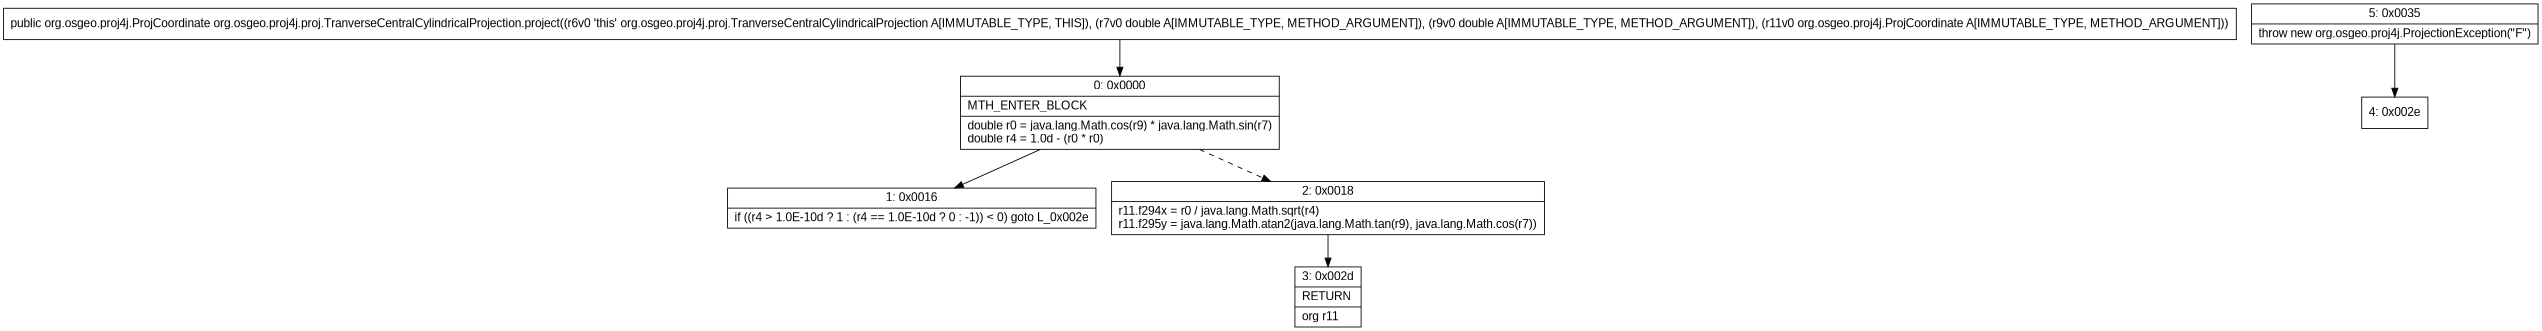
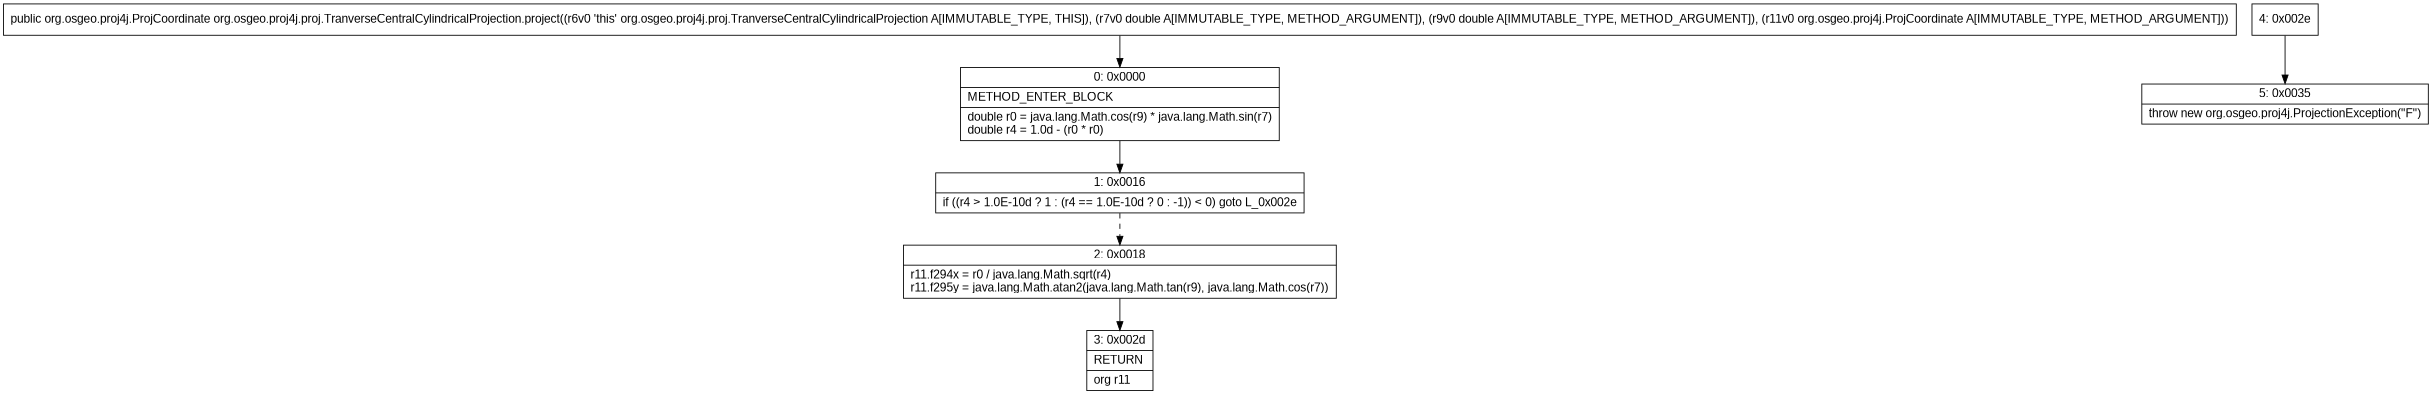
(2395, 66) -> (2285, 55)
(1028, 106) -> (1041, 97)
(1231, 164) -> (1120, 225)
